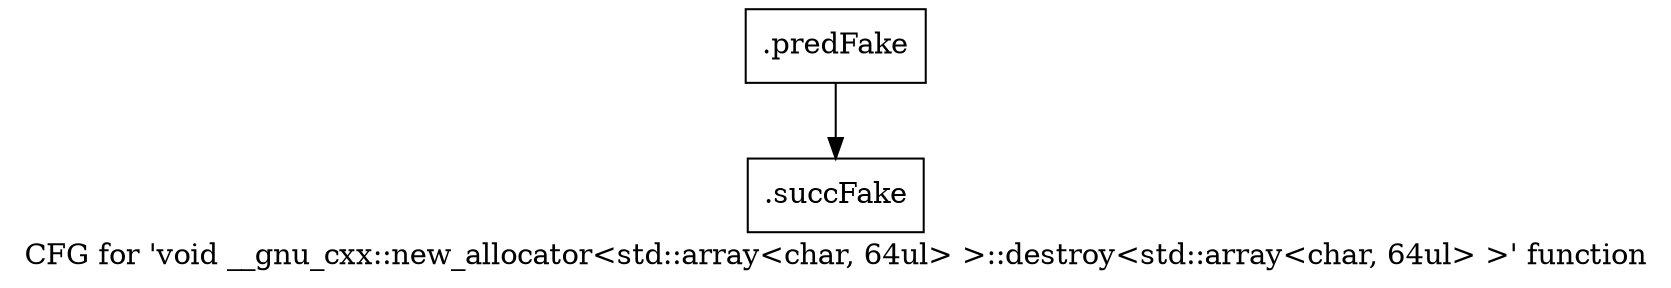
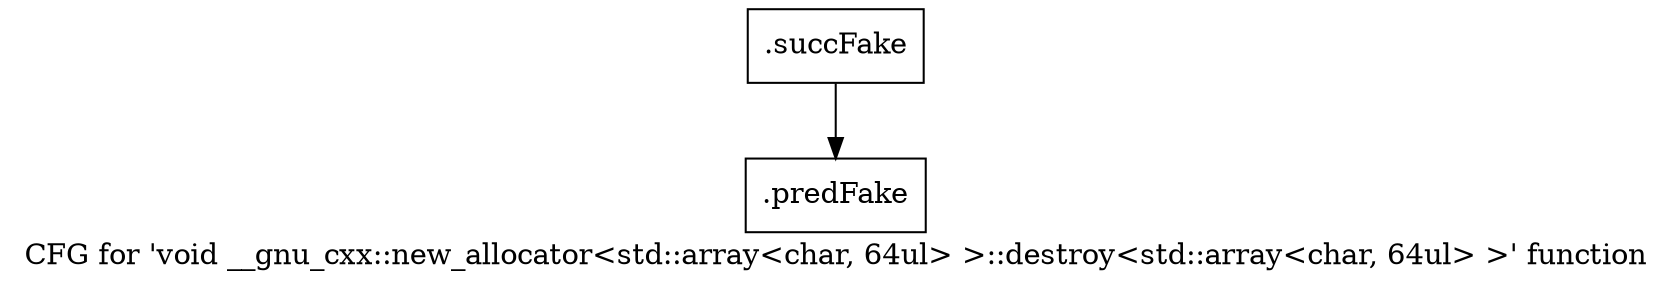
(836, 111) -> (836, 111)
